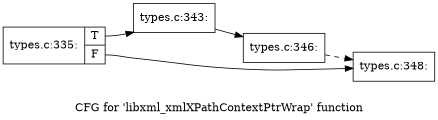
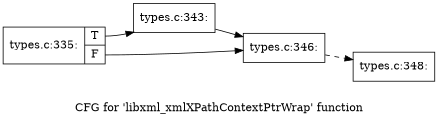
(225, 68) -> (170, 54)
